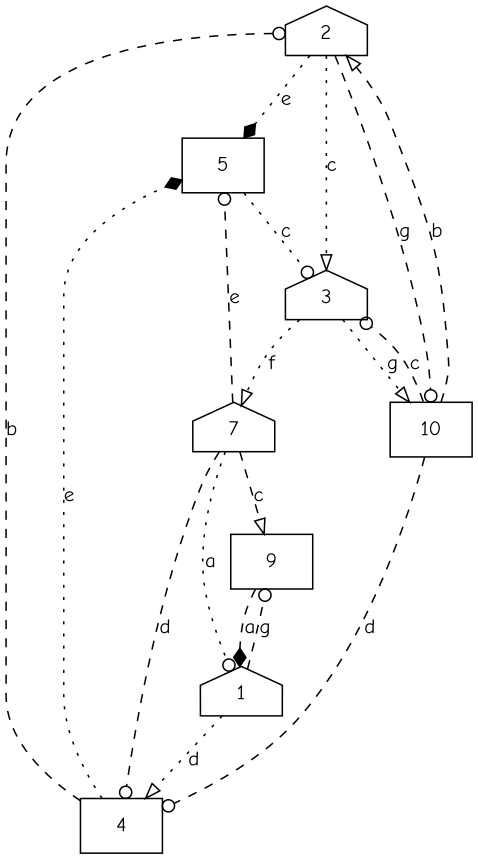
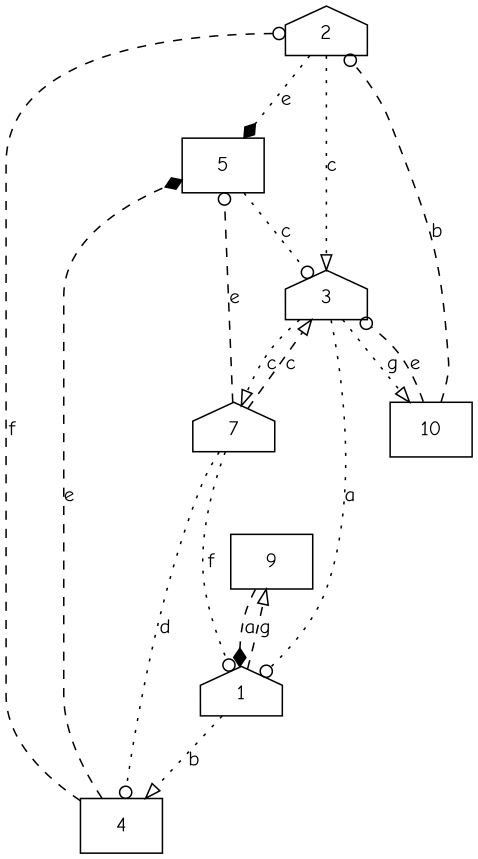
(394, 220) -> none
(428, 228) -> (428, 228)
(272, 364) -> (272, 364)
(415, 364) -> (415, 364)
(12, 430) -> (12, 430)
(64, 473) -> (64, 473)
(250, 486) -> (275, 370)
none -> (344, 503)
(211, 562) -> (211, 562)
(160, 615) -> (160, 615)
(256, 637) -> (256, 637)
(340, 661) -> none
(194, 760) -> (194, 760)
